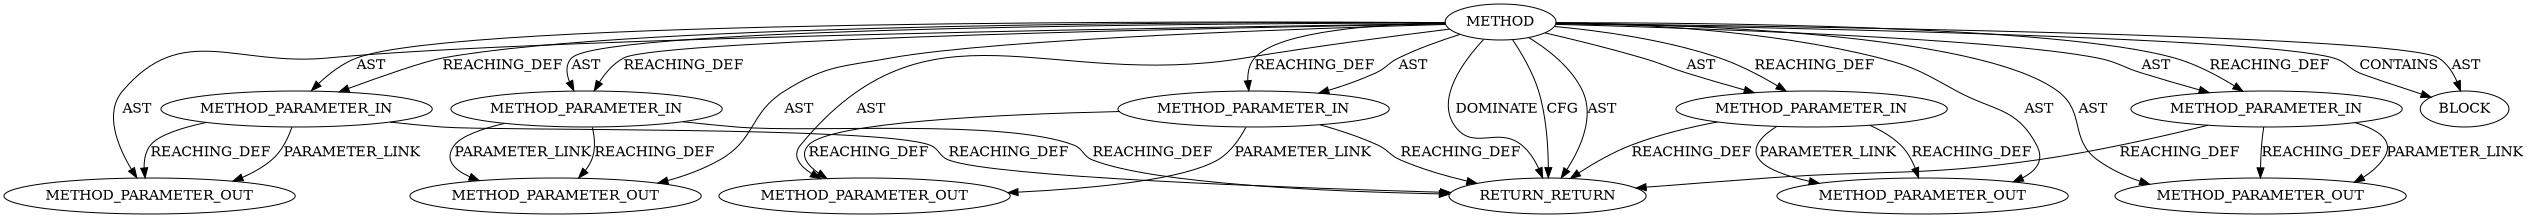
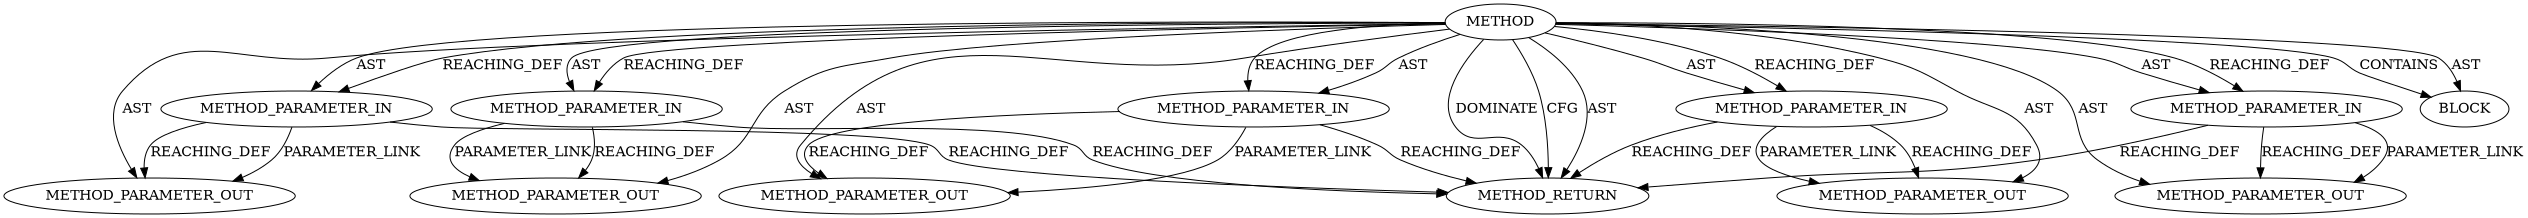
(1548, 196) -> (1548, 196)
